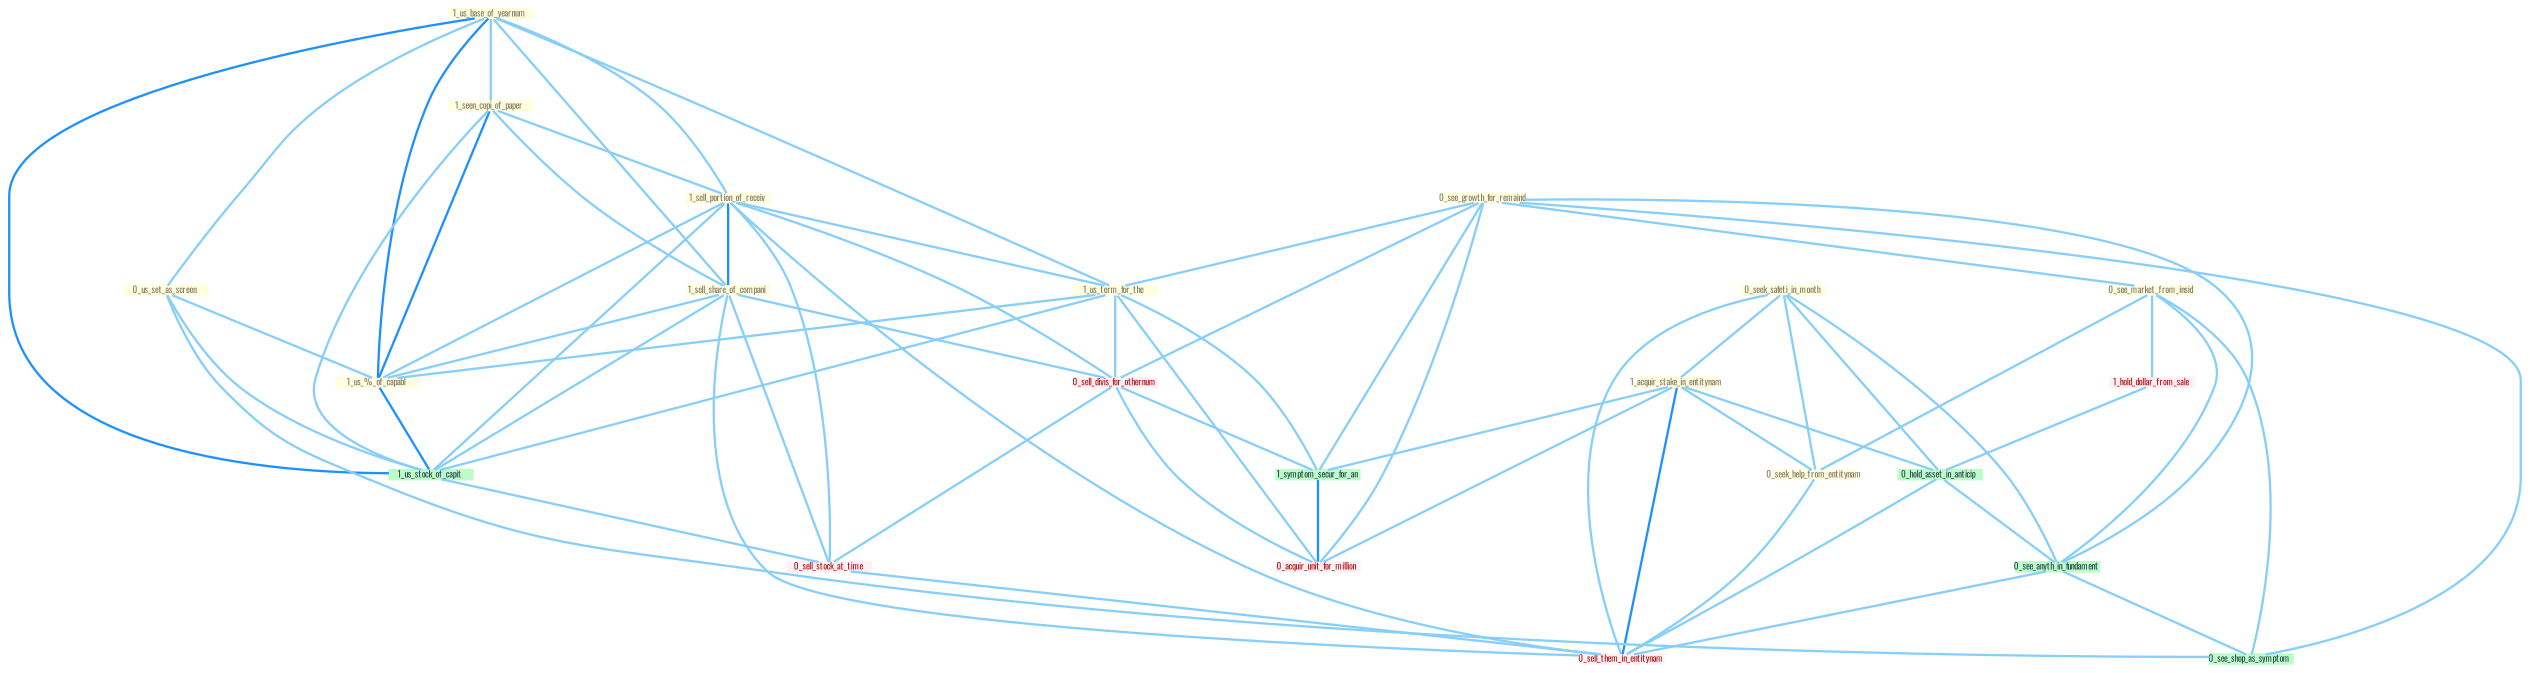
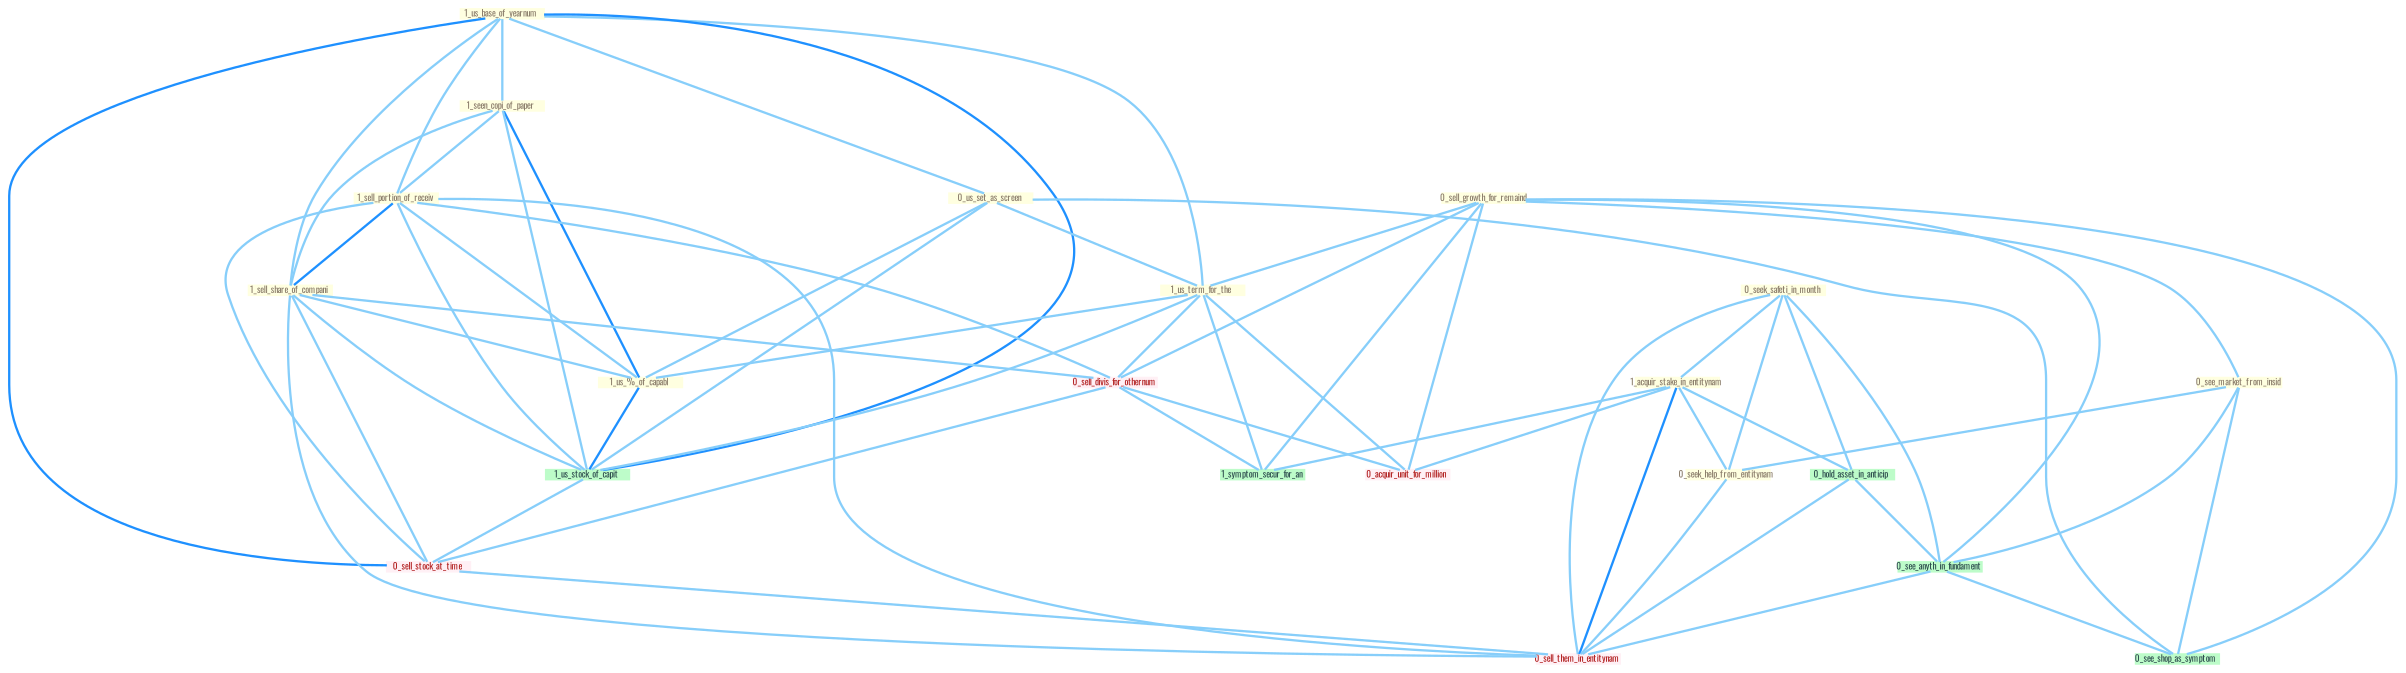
(401, 187) -> (9, 257)
(1484, 198) -> (1484, 198)
(922, 244) -> (1097, 244)
(2152, 382) -> none
(1318, 521) -> none
